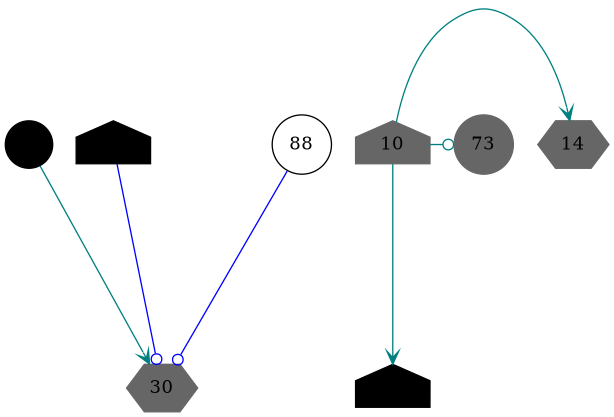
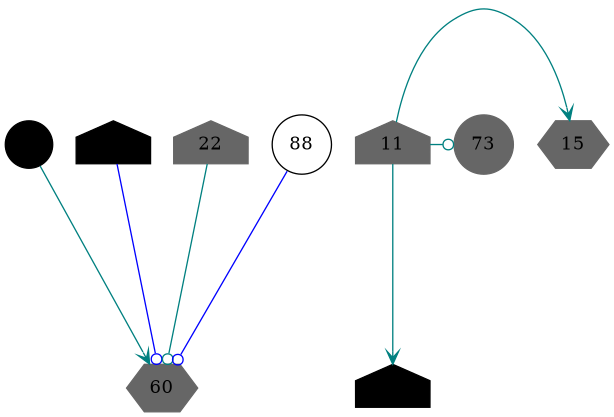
none -> (211, 145)
(393, 145) -> (393, 145)
(573, 145) -> (573, 145)
(162, 388) -> (162, 388)
